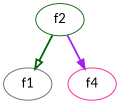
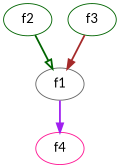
none -> (92, 20)
(74, 48) -> (60, 112)
